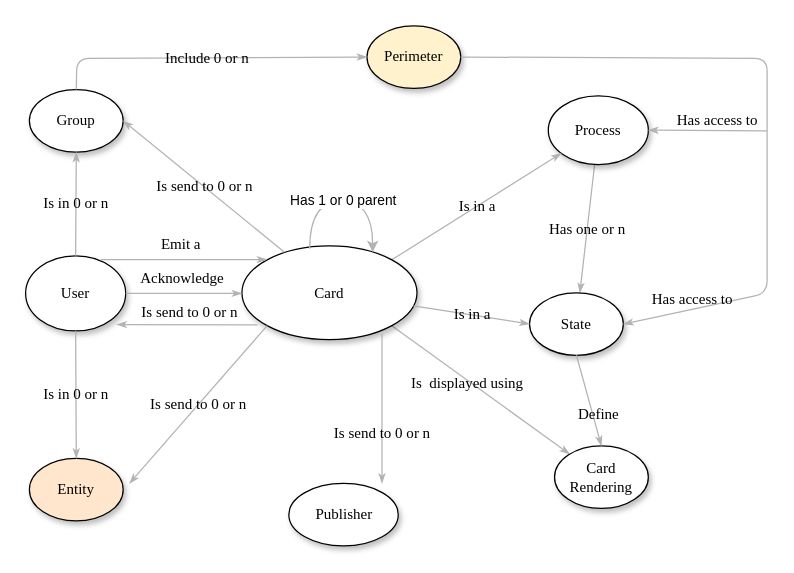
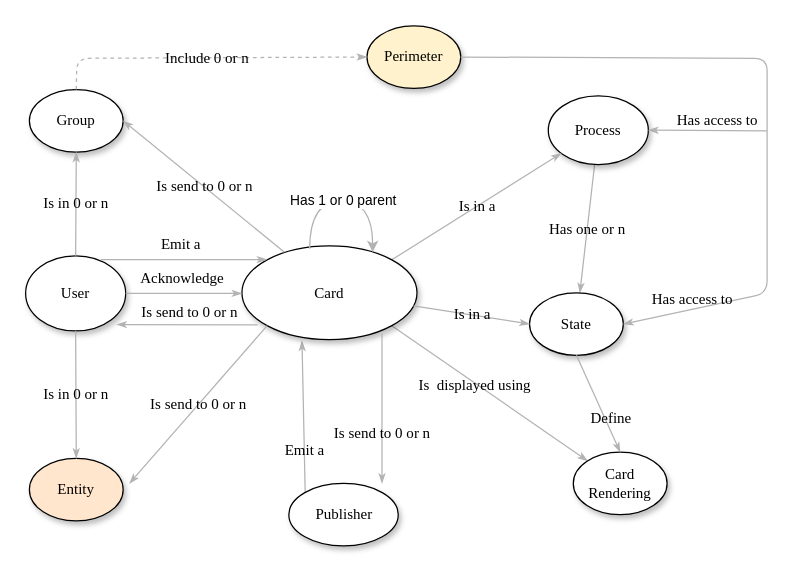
(209, 58) -> (209, 58)
none -> (304, 451)
(601, 477) -> (620, 483)
